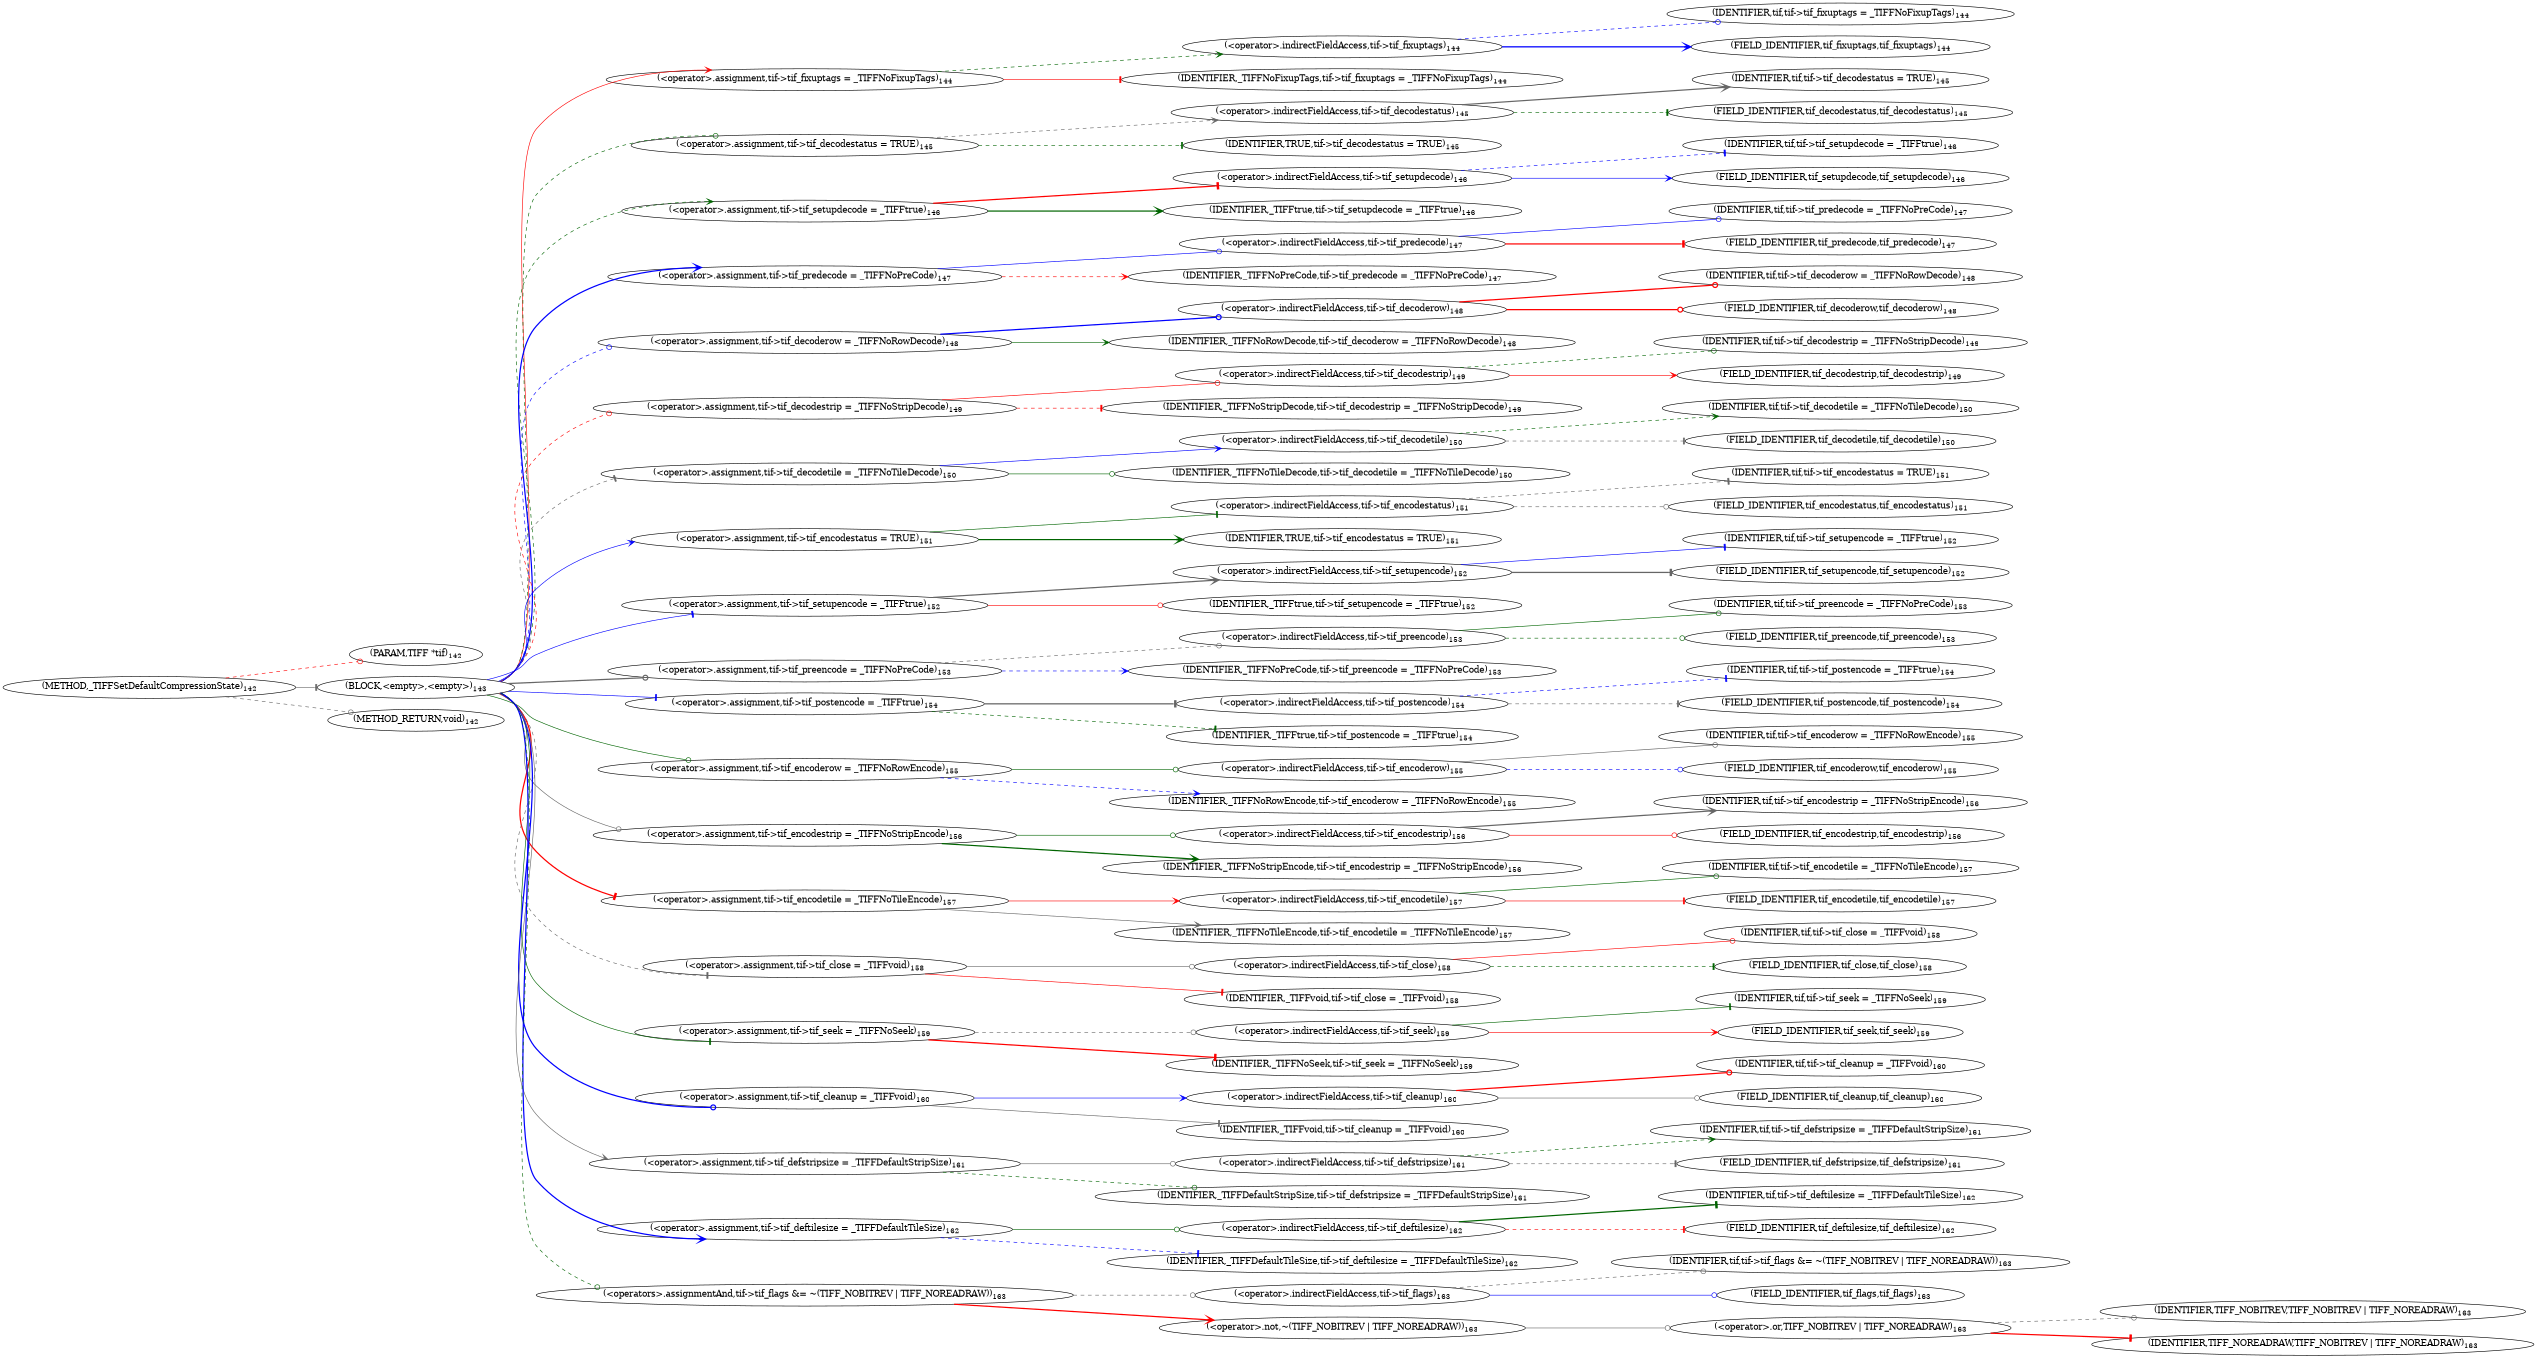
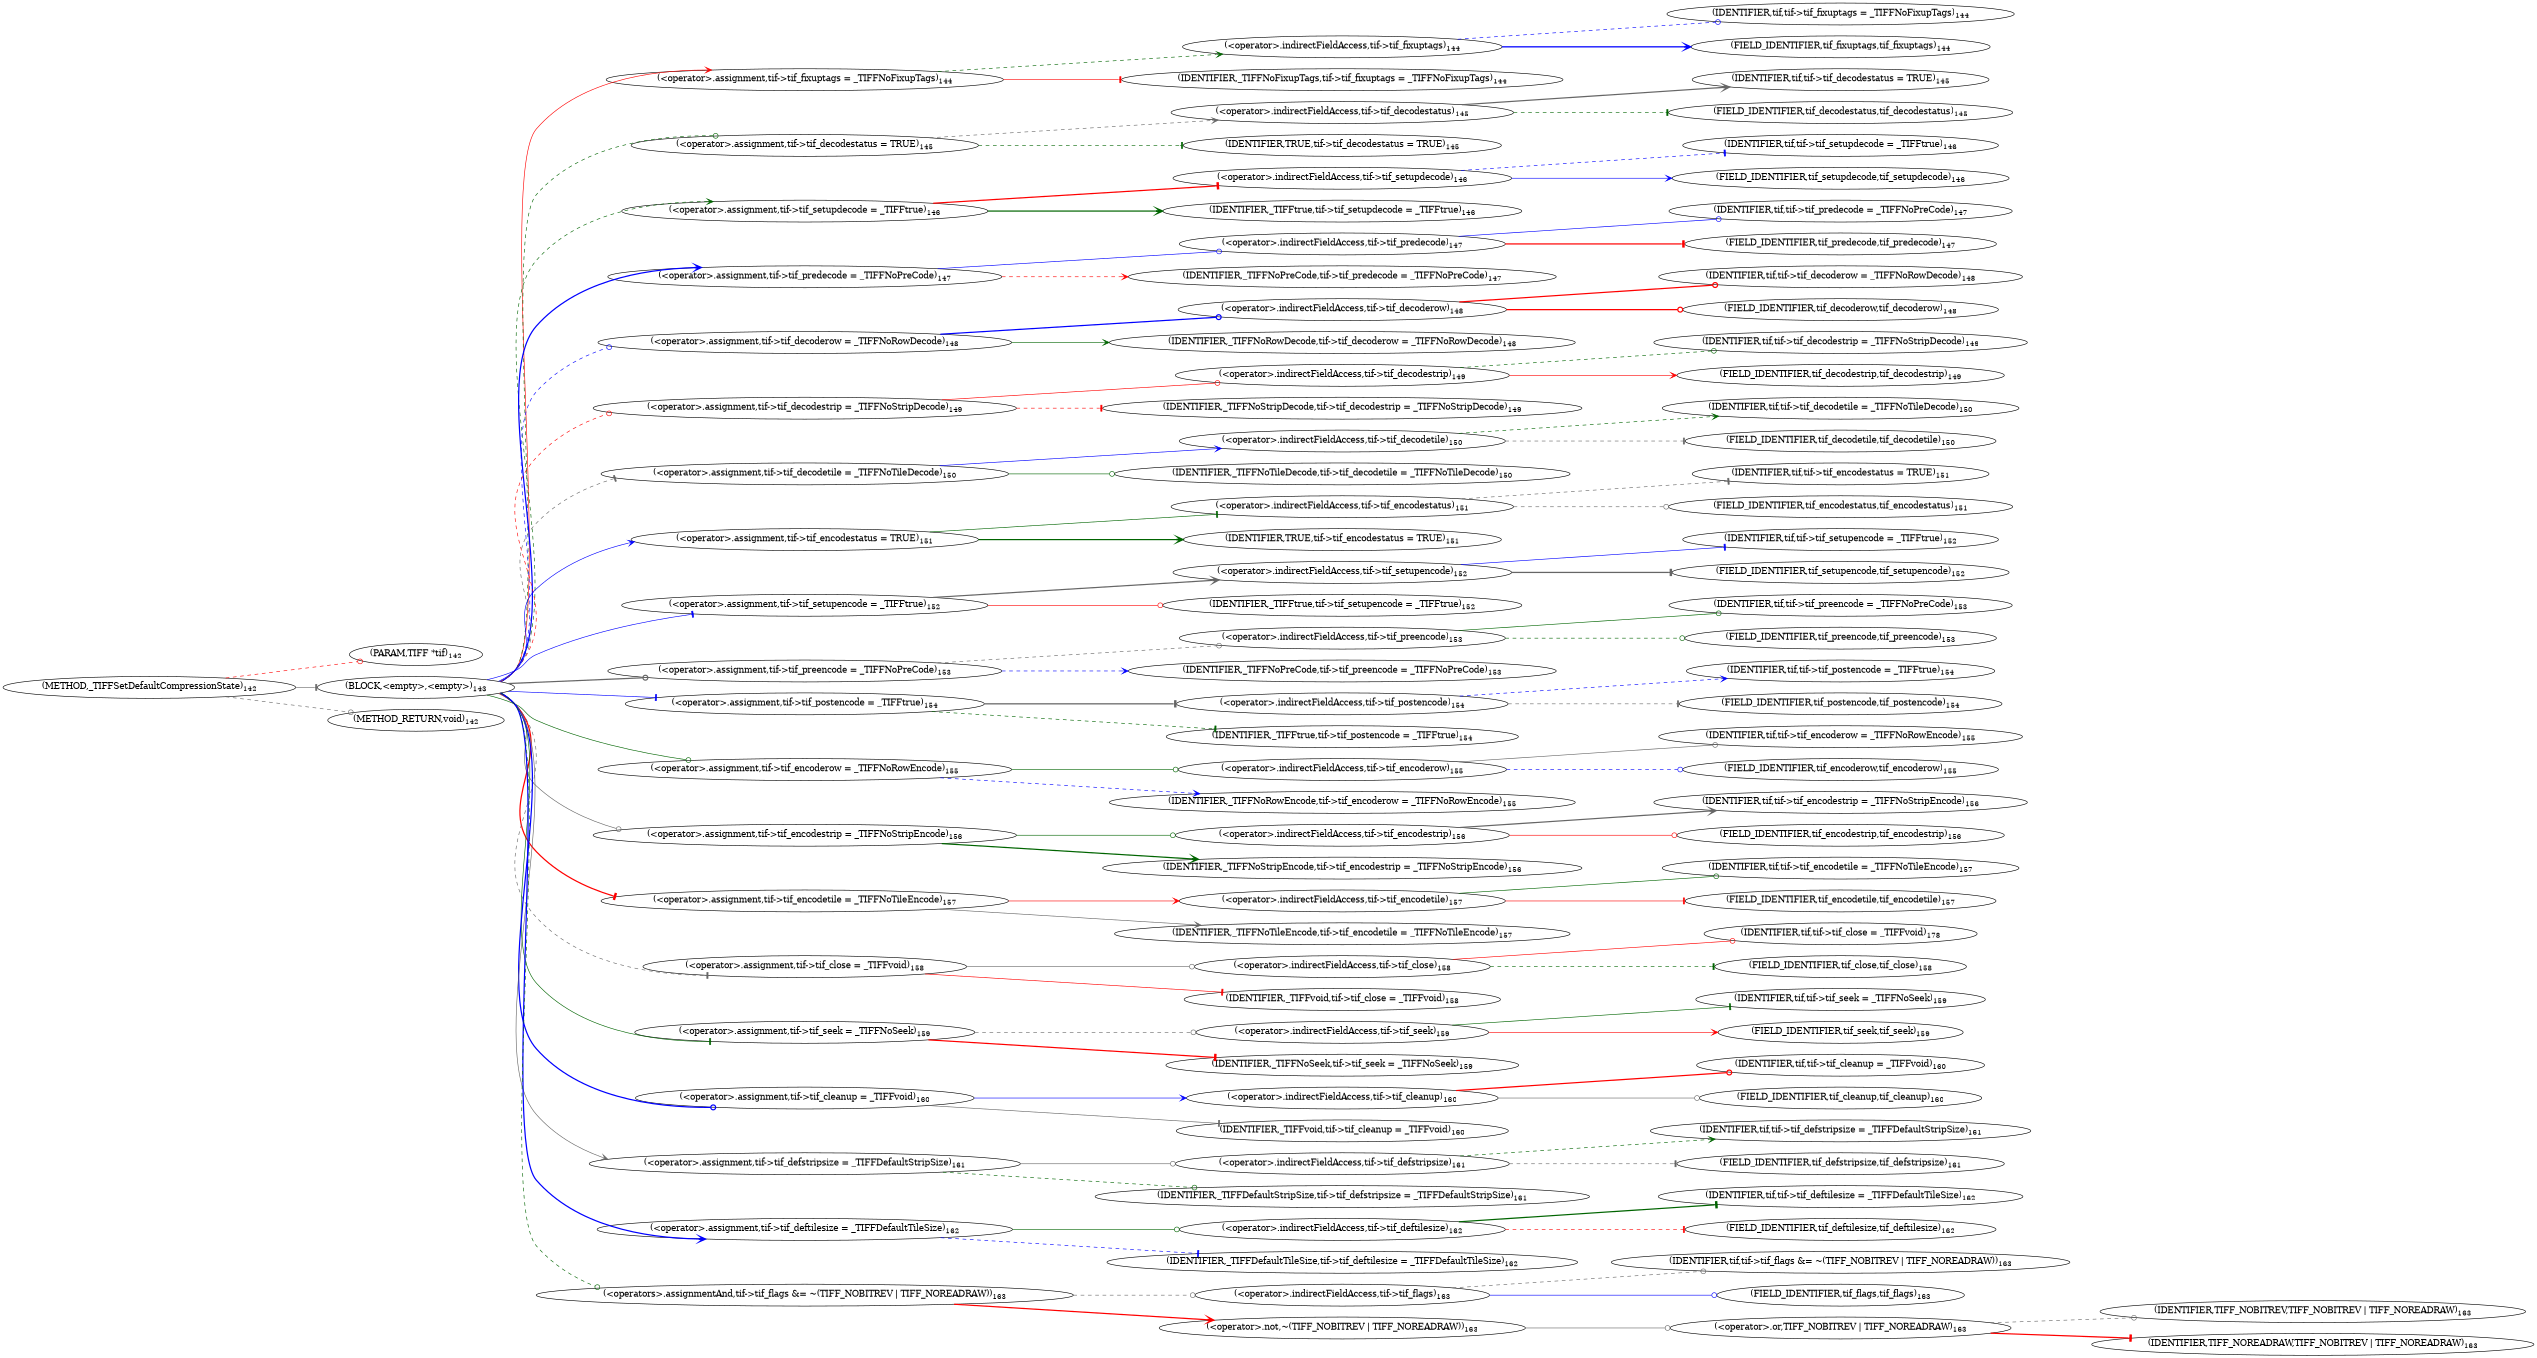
(1590, 687) -> (1590, 687)
(1934, 933) -> (1934, 933)
